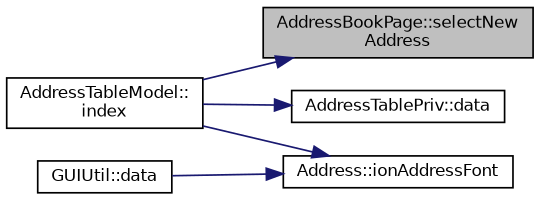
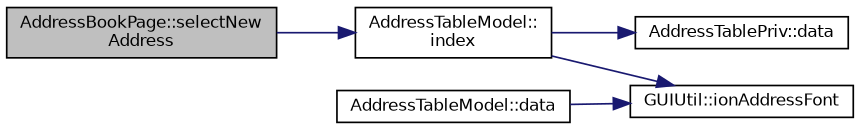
(240, 71) -> (307, 33)
(398, 172) -> (742, 101)
(105, 177) -> (453, 106)
